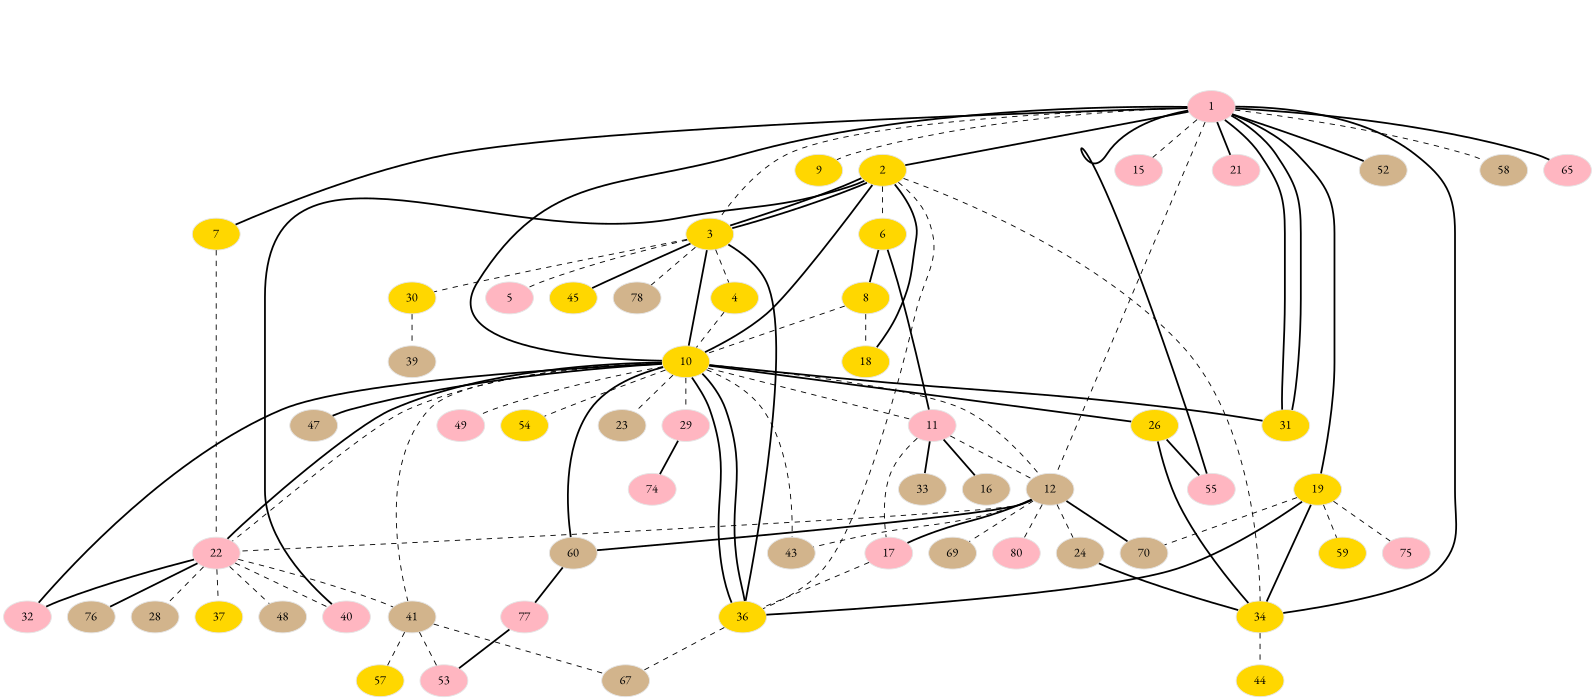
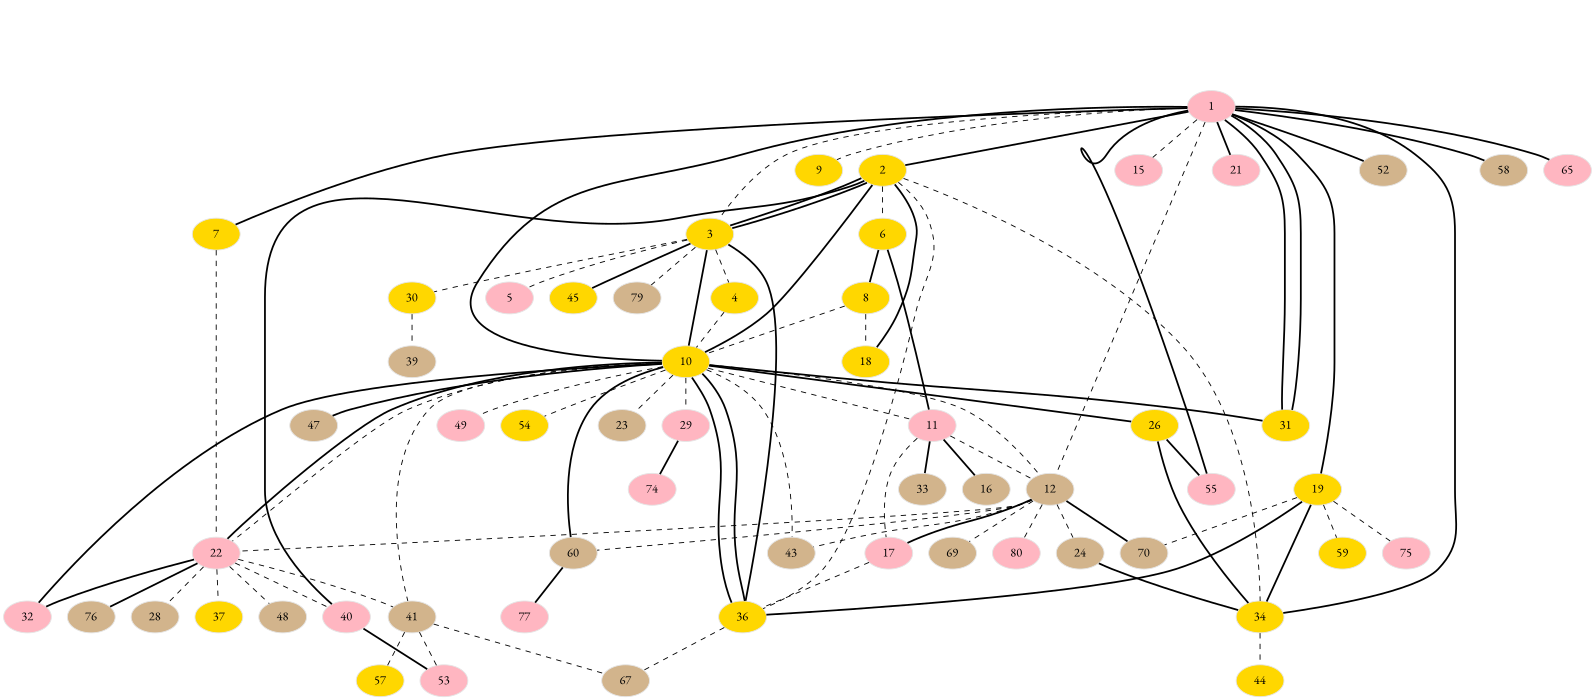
(1342, 126) -> (1342, 126)
(637, 298) -> (637, 298)
(815, 530) -> (815, 530)
(484, 649) -> (391, 646)
